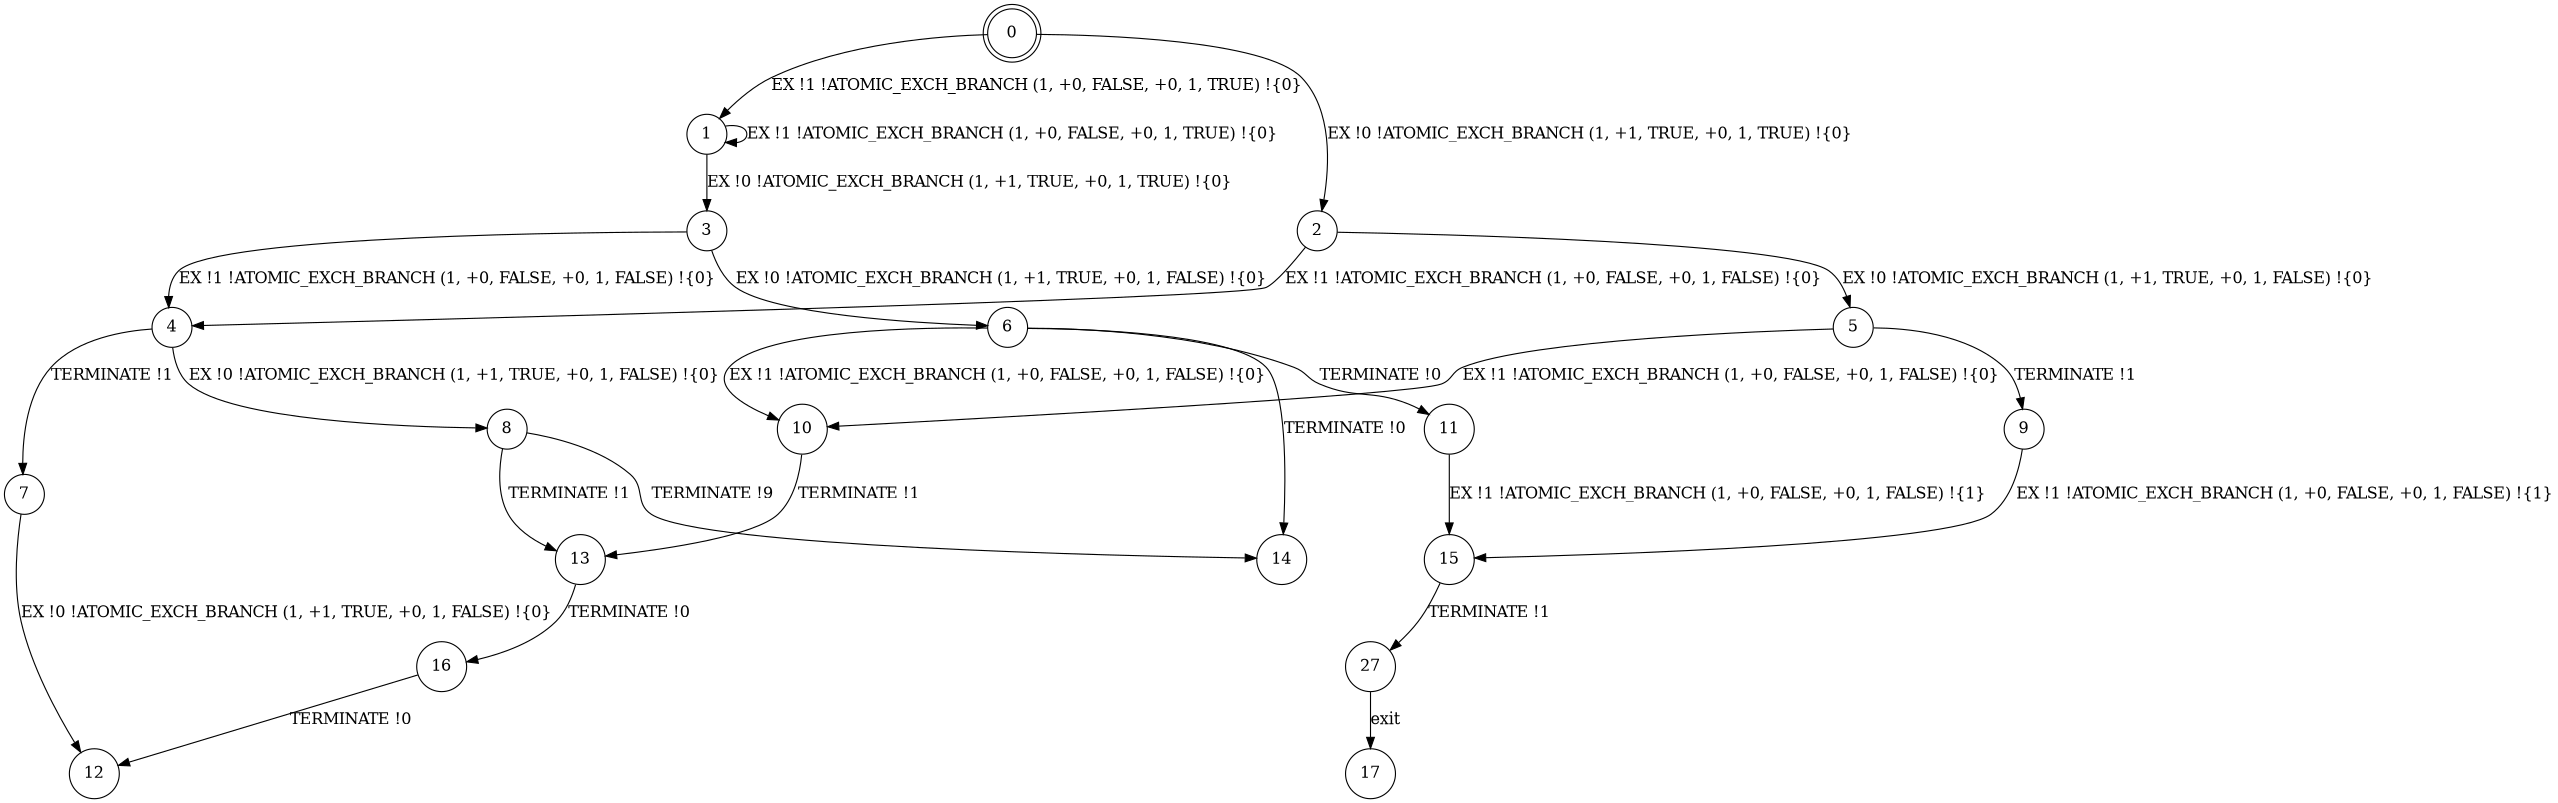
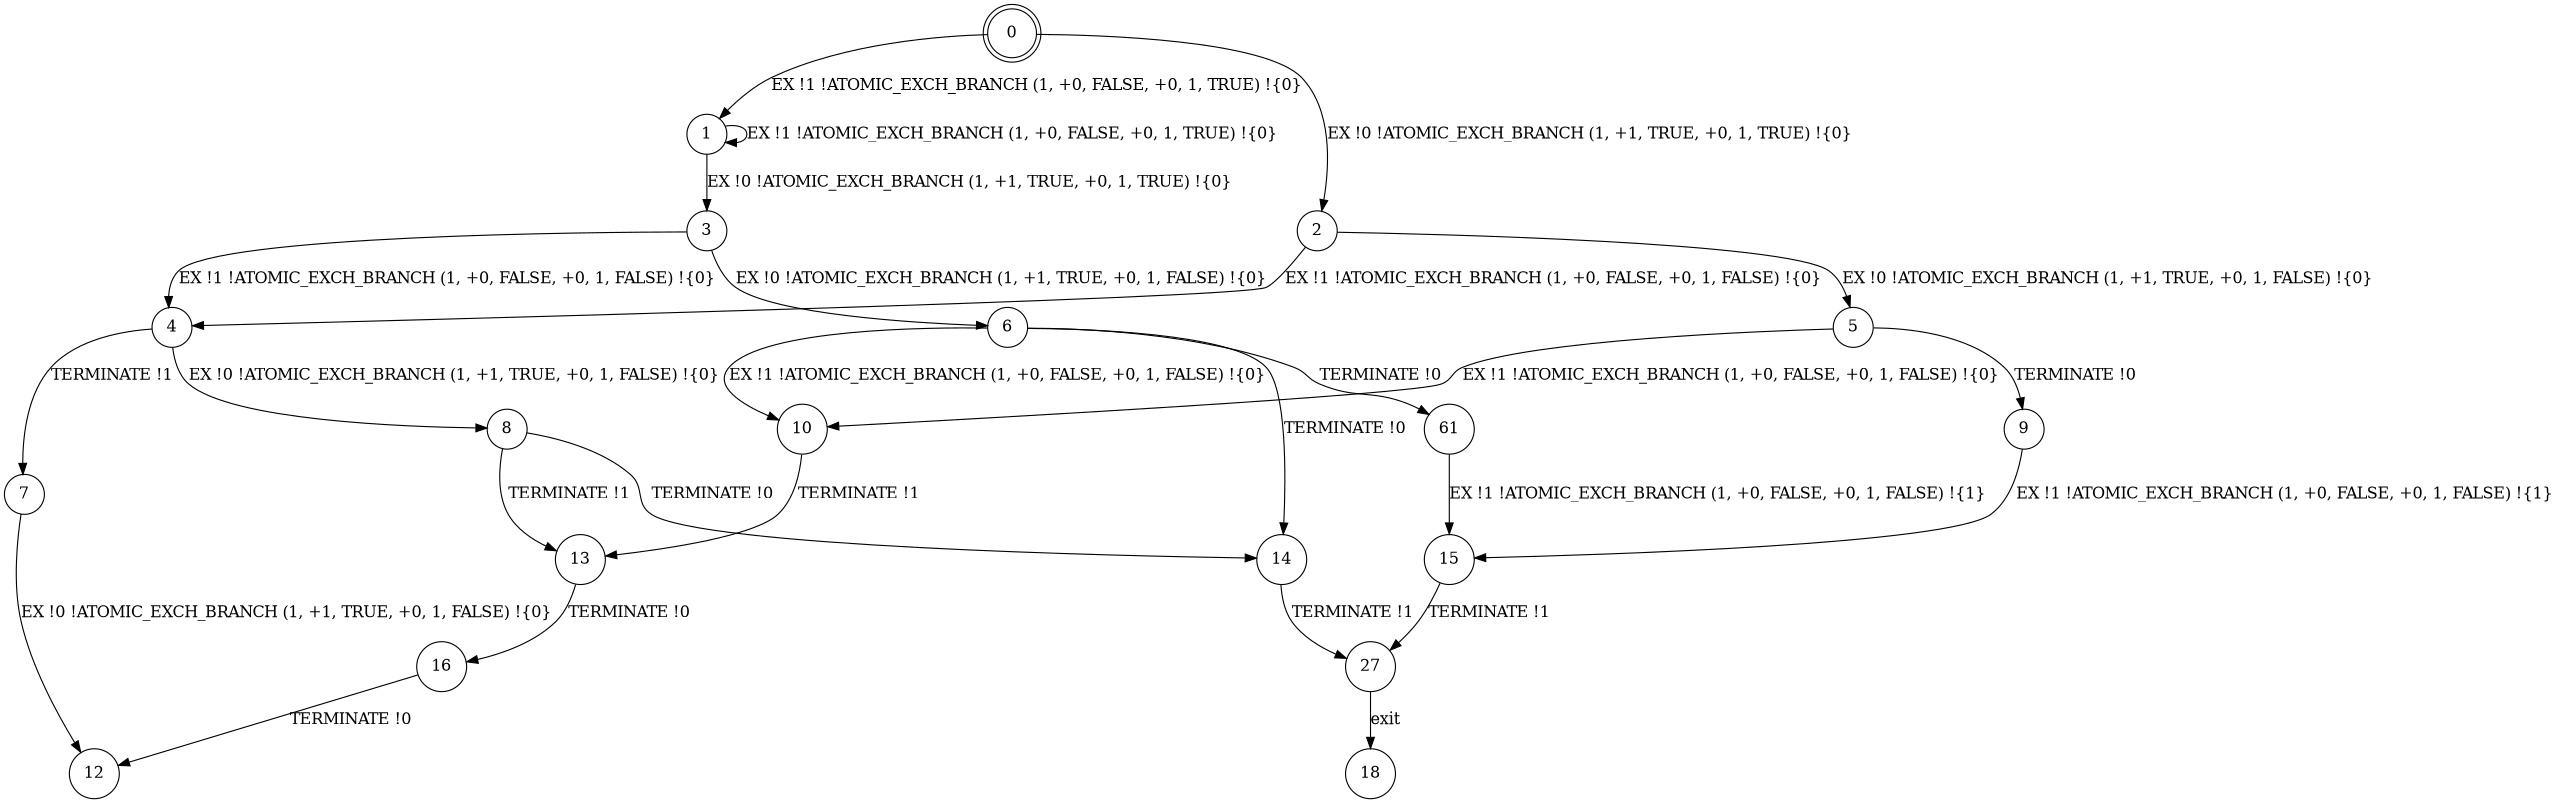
(2075, 376) -> (2075, 376)
(1449, 429) -> (1449, 429)
(712, 494) -> (712, 494)
none -> (1297, 628)
(1371, 774) -> (1371, 774)
